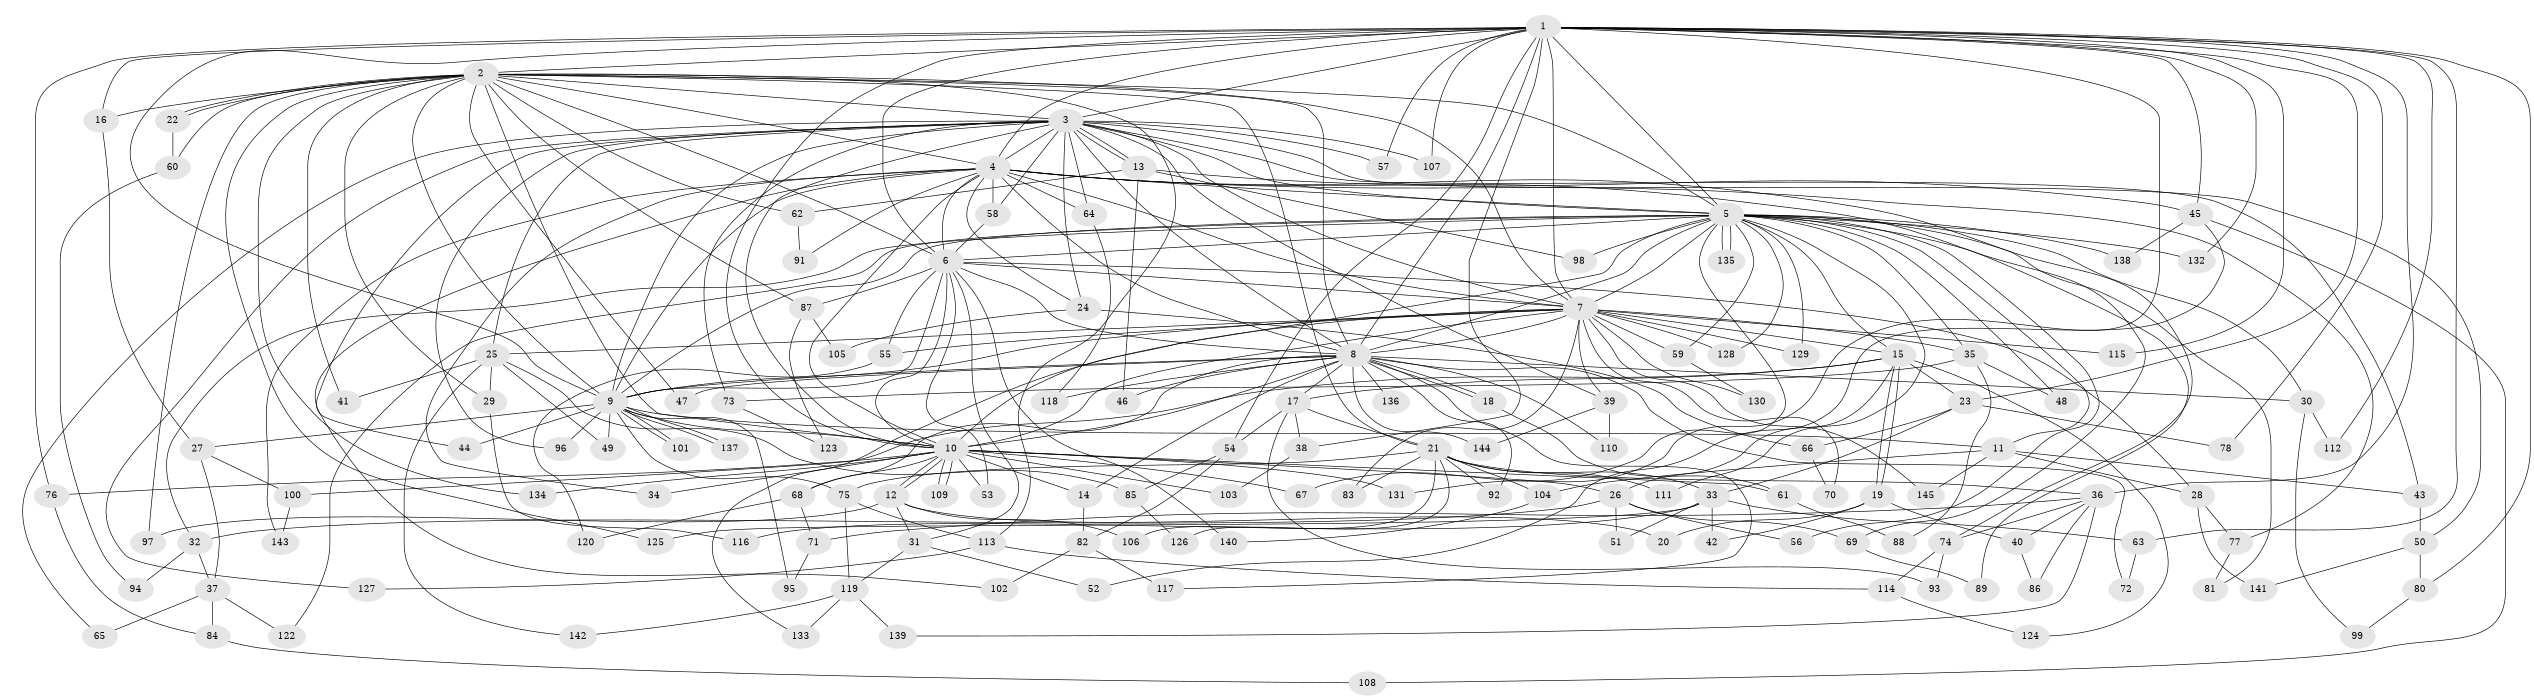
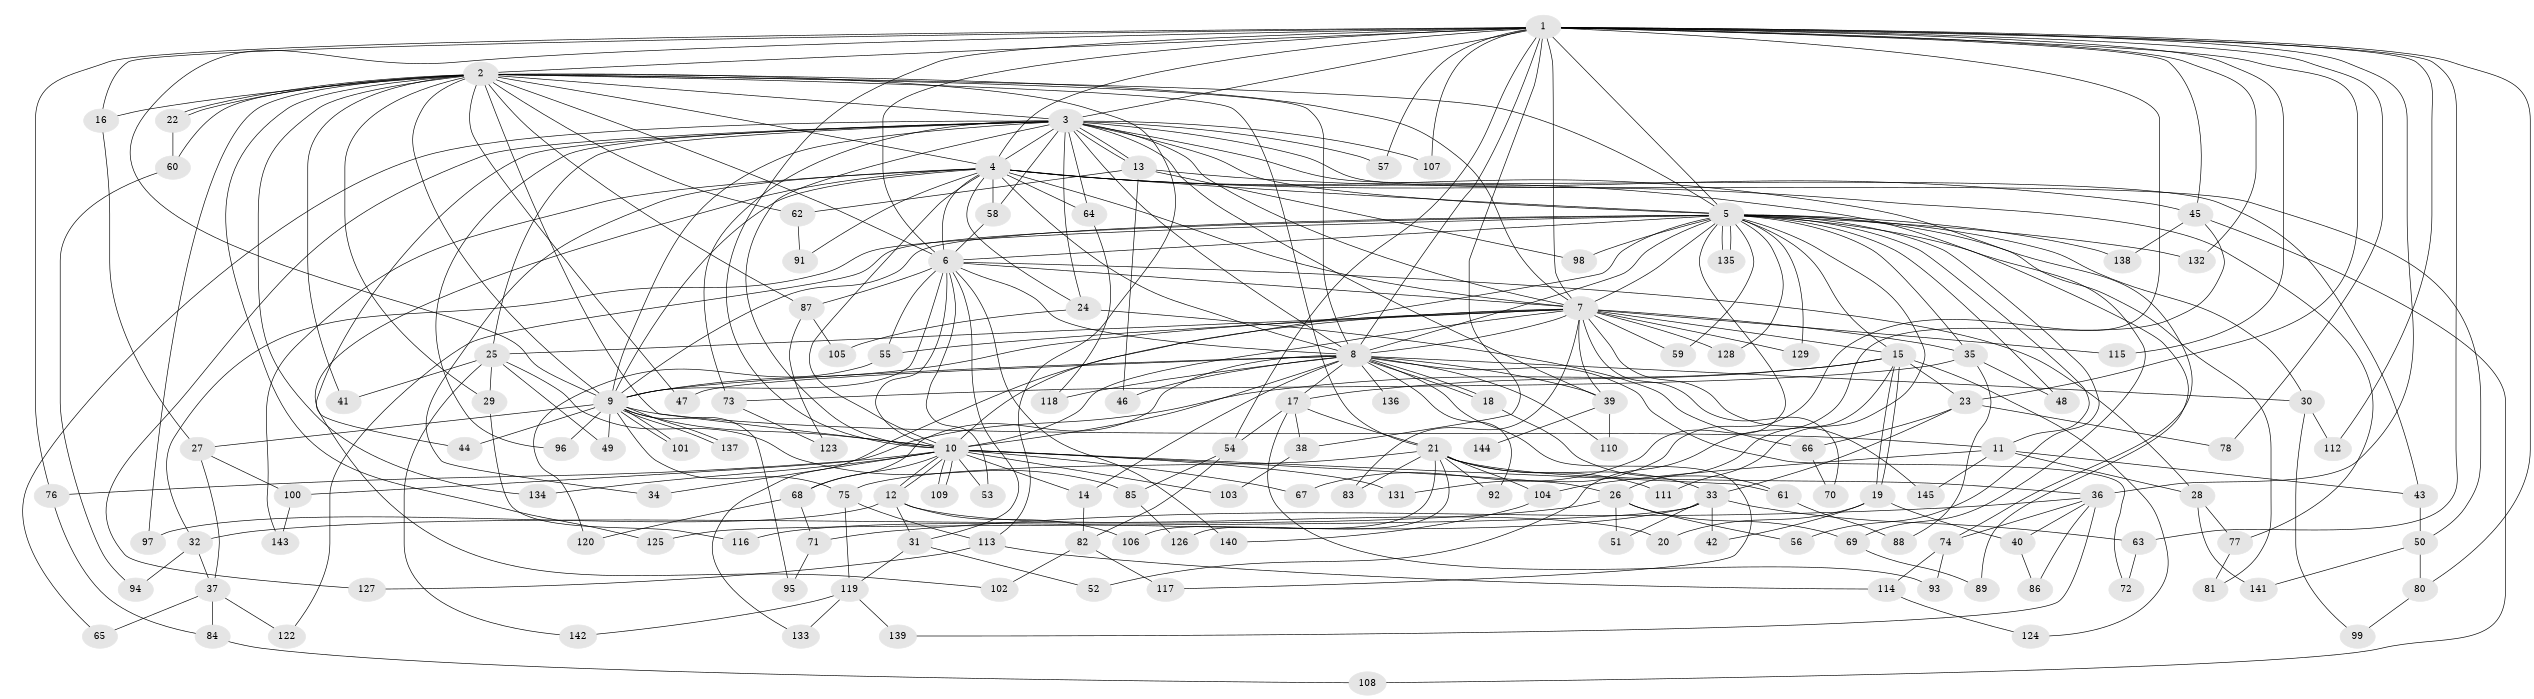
(1757, 402) -> none
(1390, 429) -> (1485, 370)
